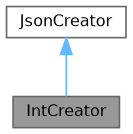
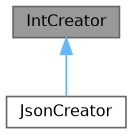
(66, 75) -> (66, 75)
